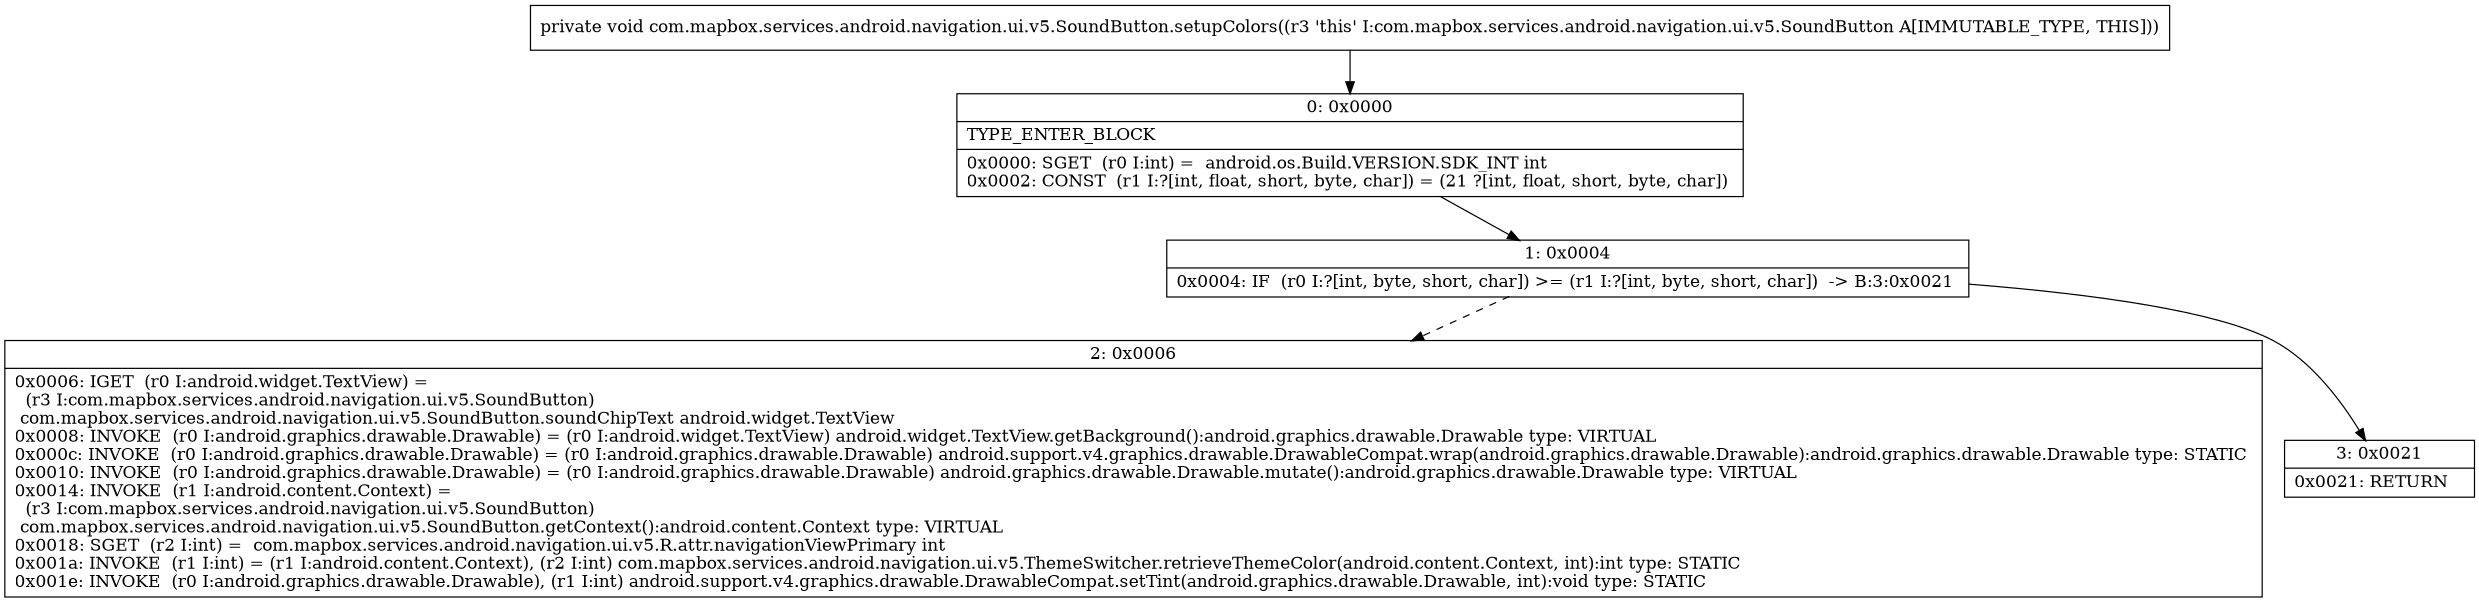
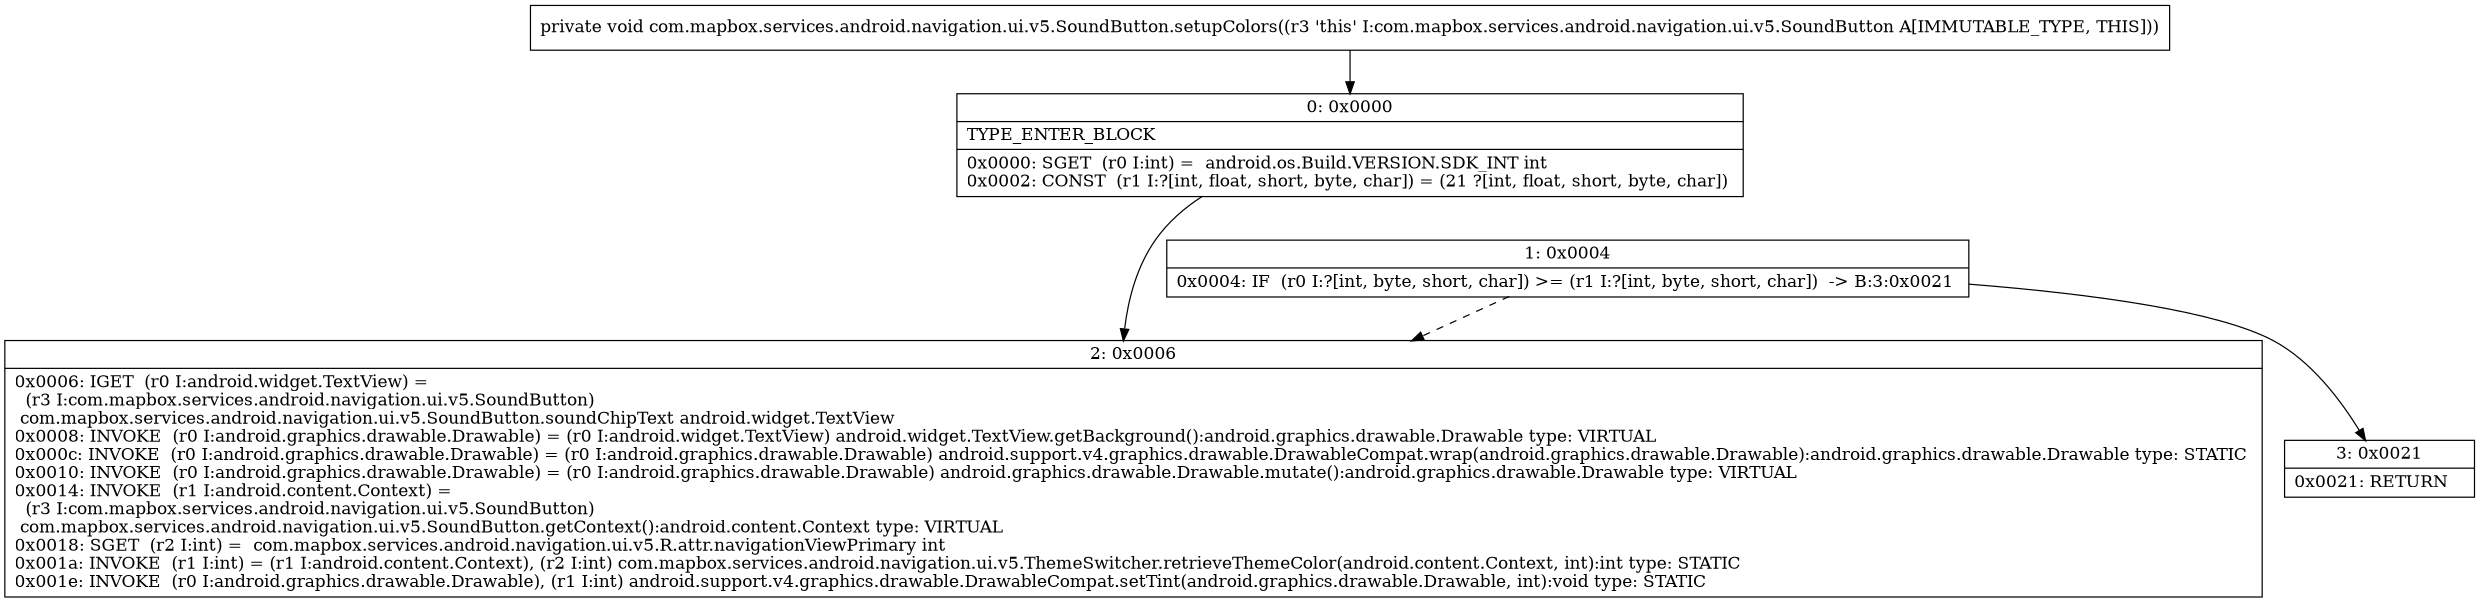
(1474, 215) -> (1148, 253)
